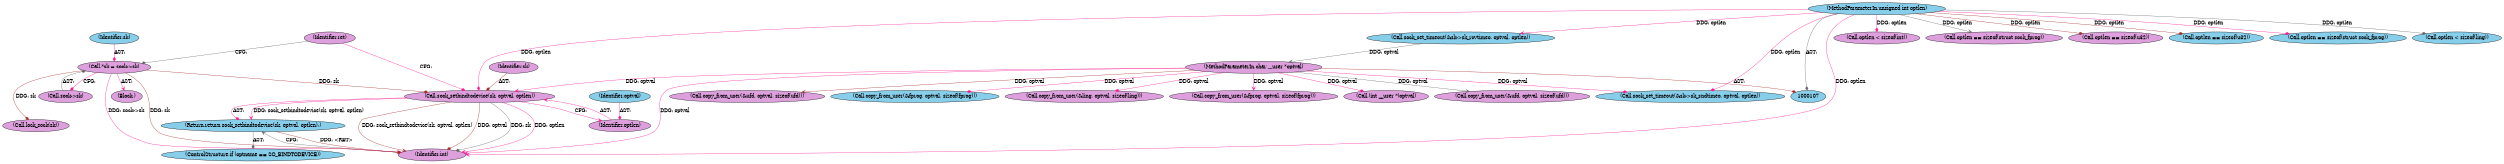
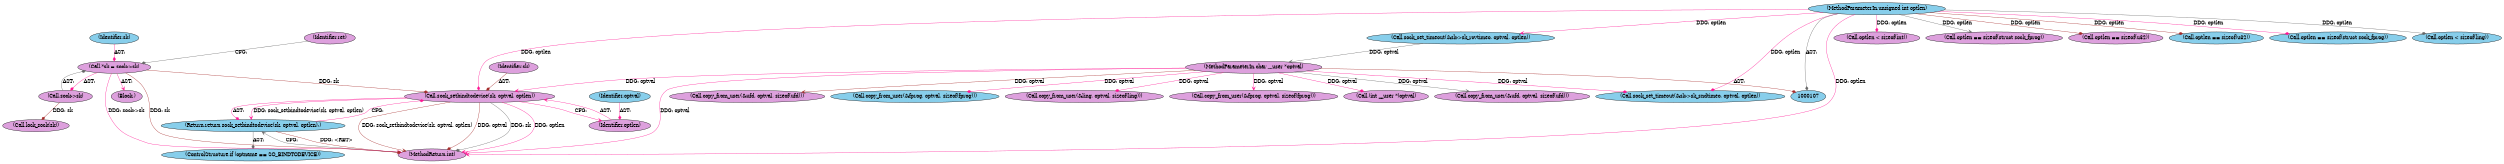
(402, 66) -> (368, 111)
(33, 81) -> (52, 110)
(90, 82) -> (90, 82)
(432, 155) -> (432, 155)
